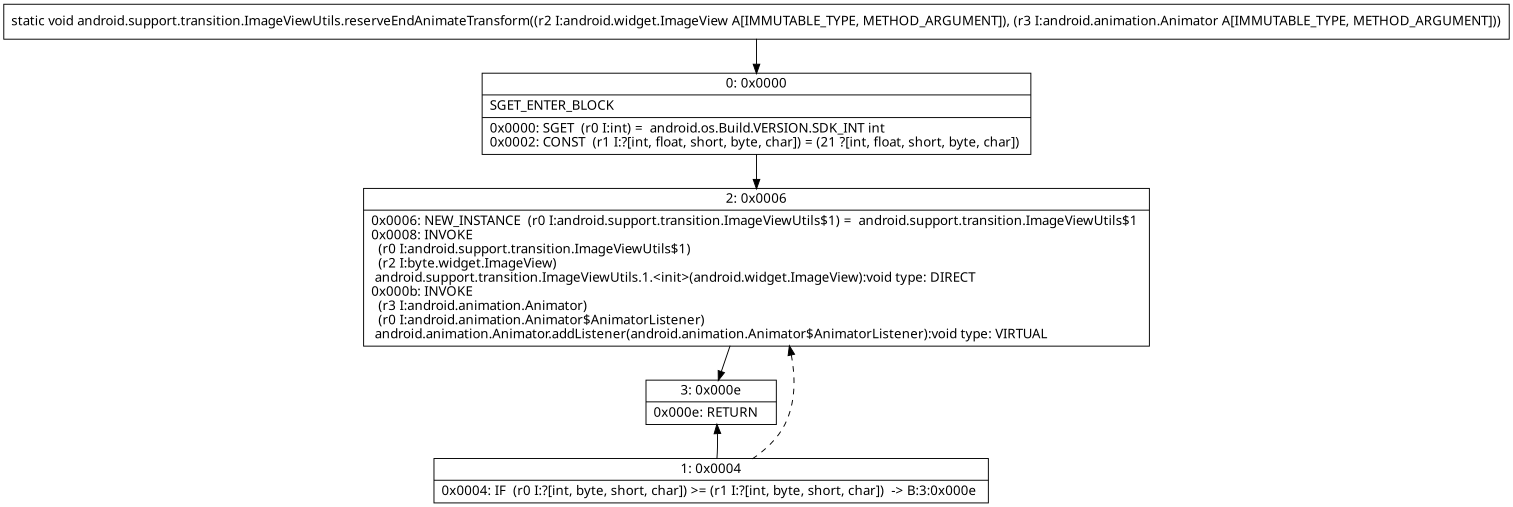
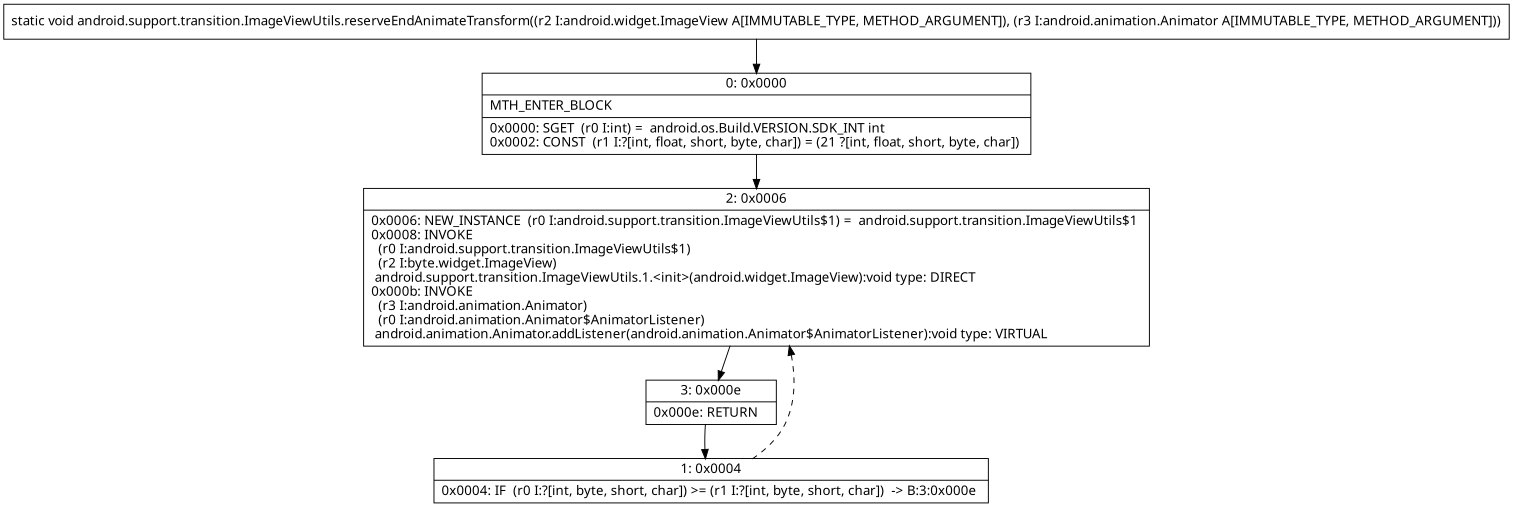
(552, 106) -> (551, 106)
(717, 446) -> (705, 437)
